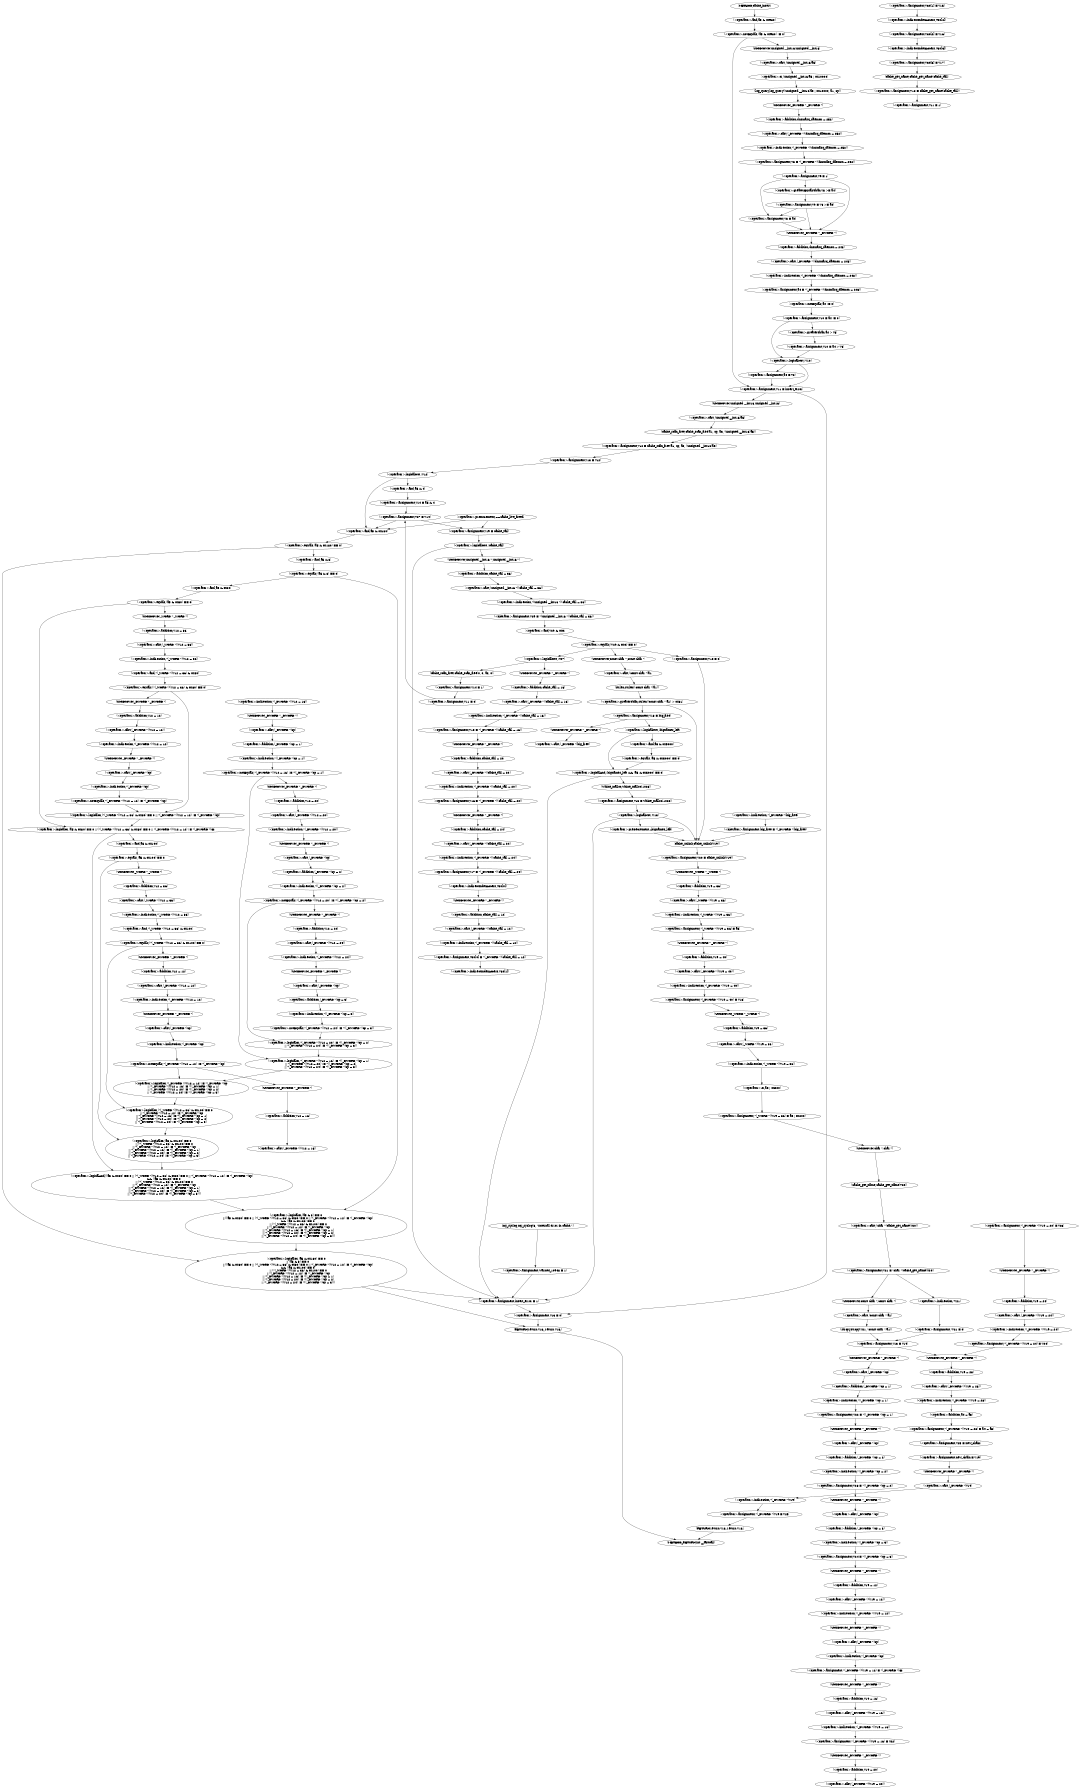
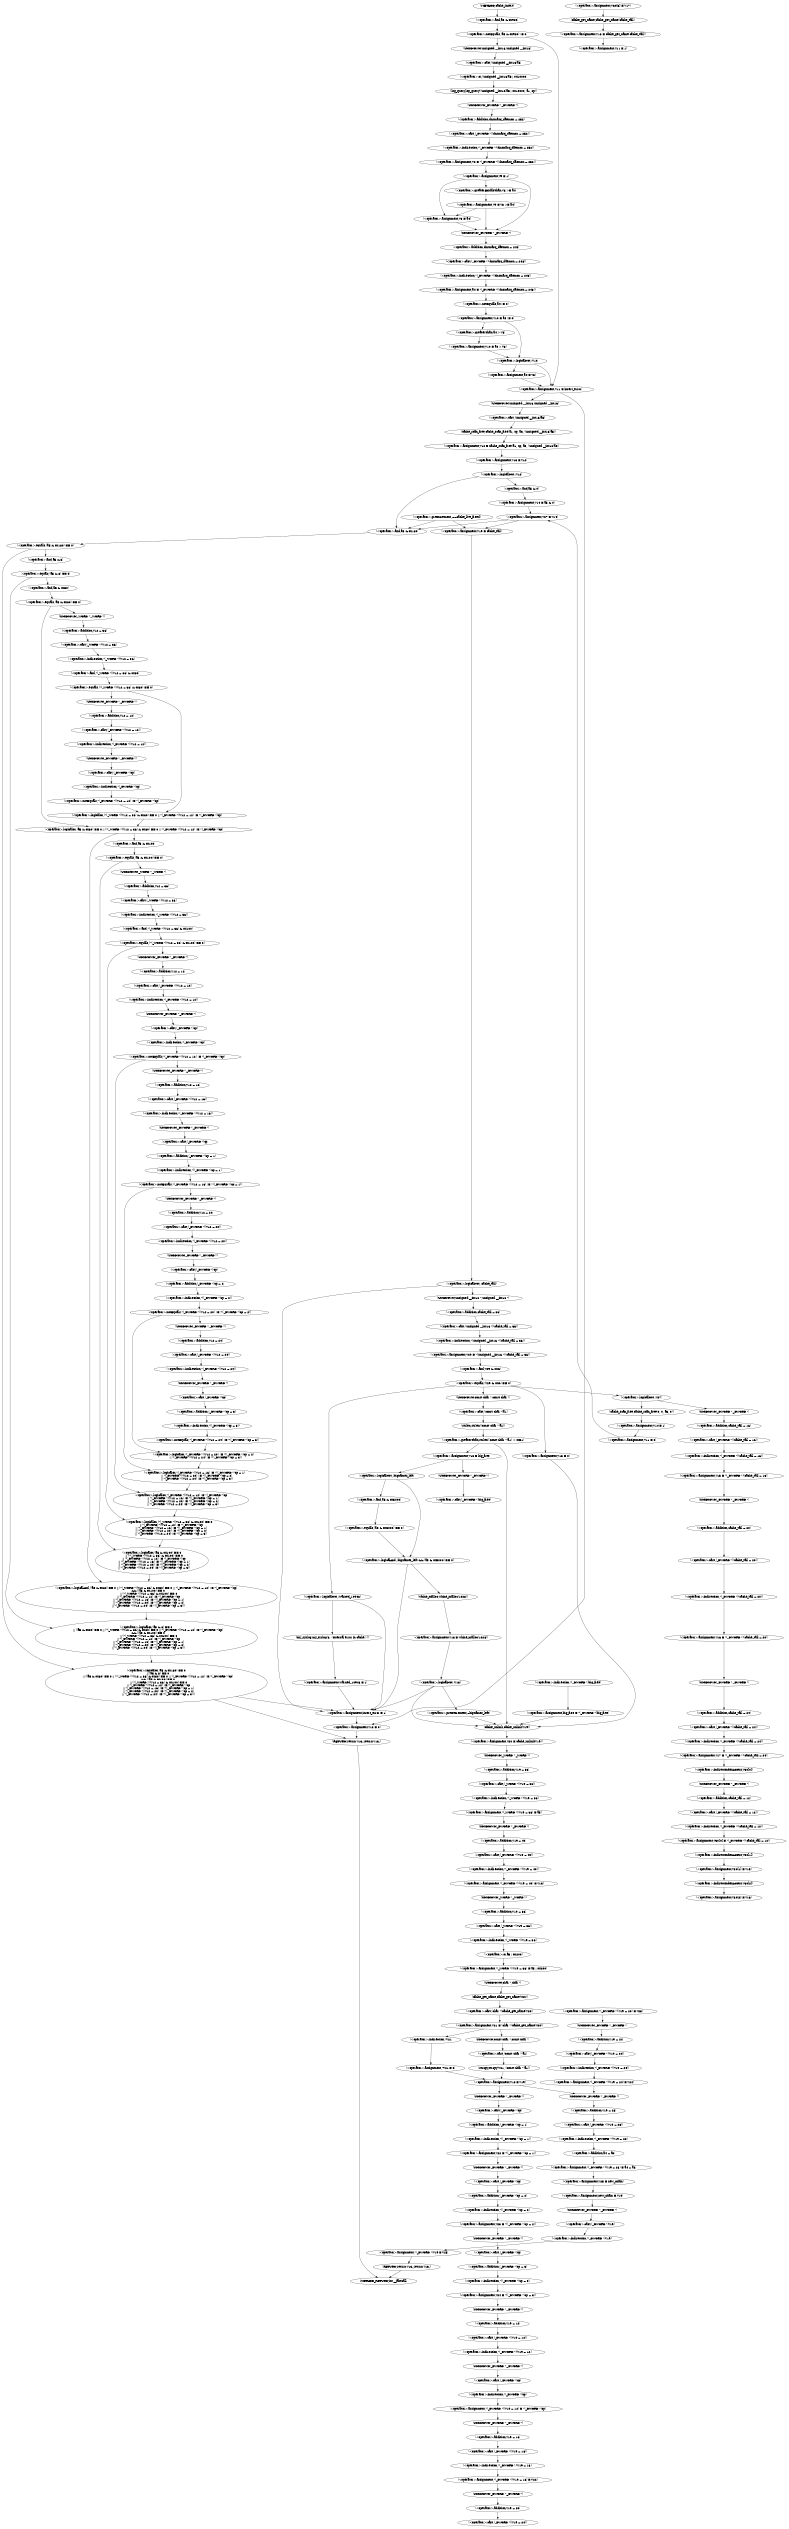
(917, 49) -> none
none -> (178, 1106)
none -> (332, 1597)
none -> (724, 1861)
